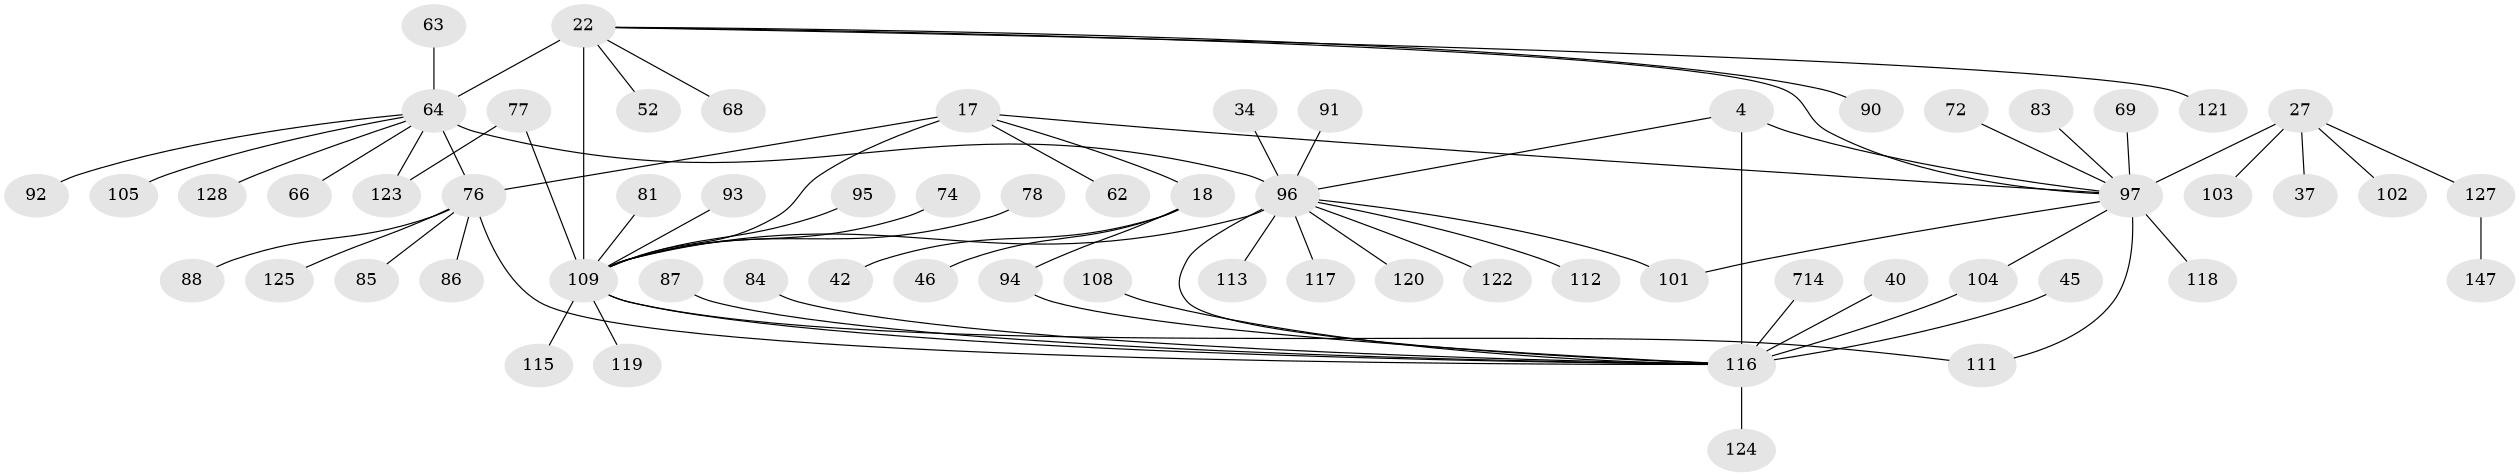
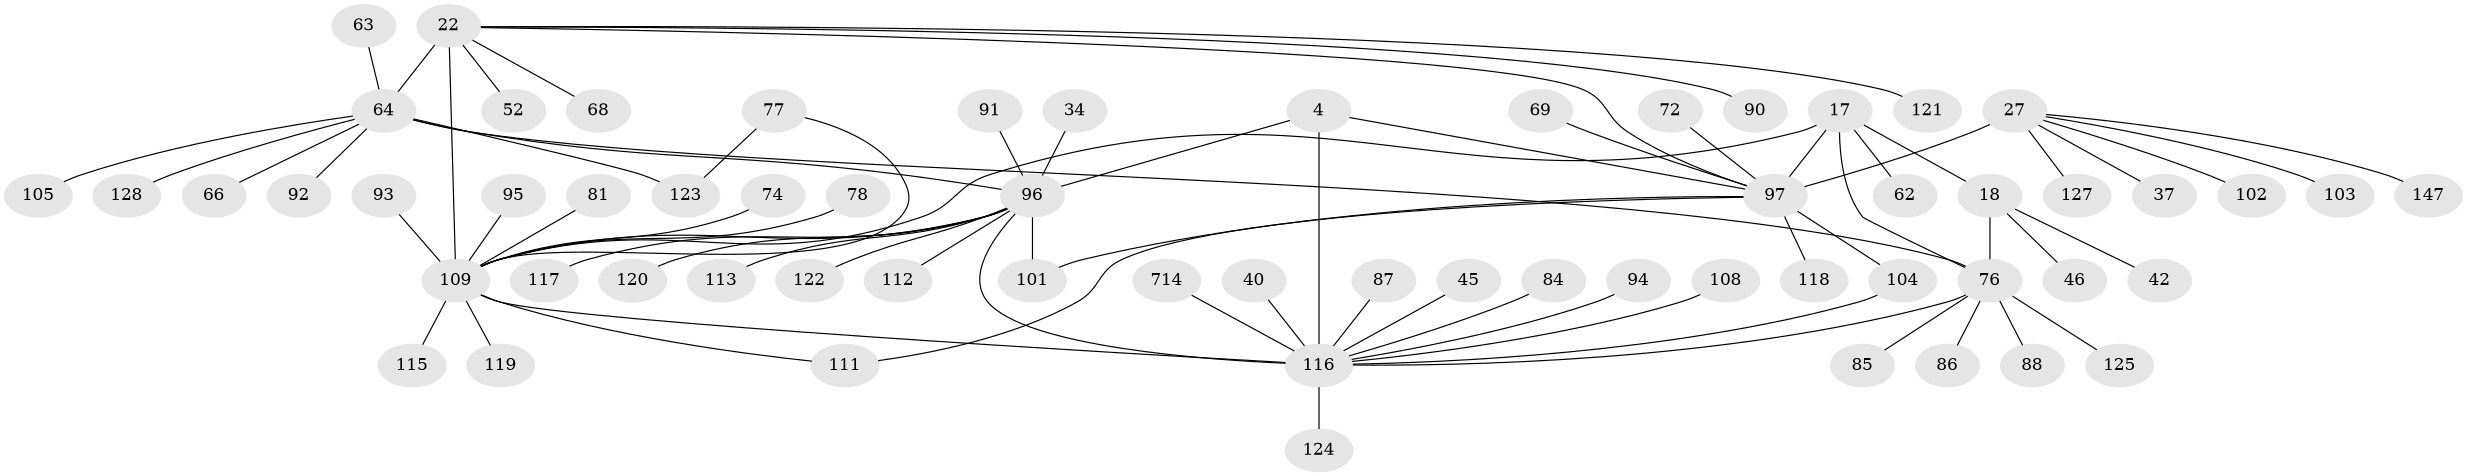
(2041, 111) -> none
(2481, 238) -> (2227, 138)
(1071, 252) -> (1990, 238)
